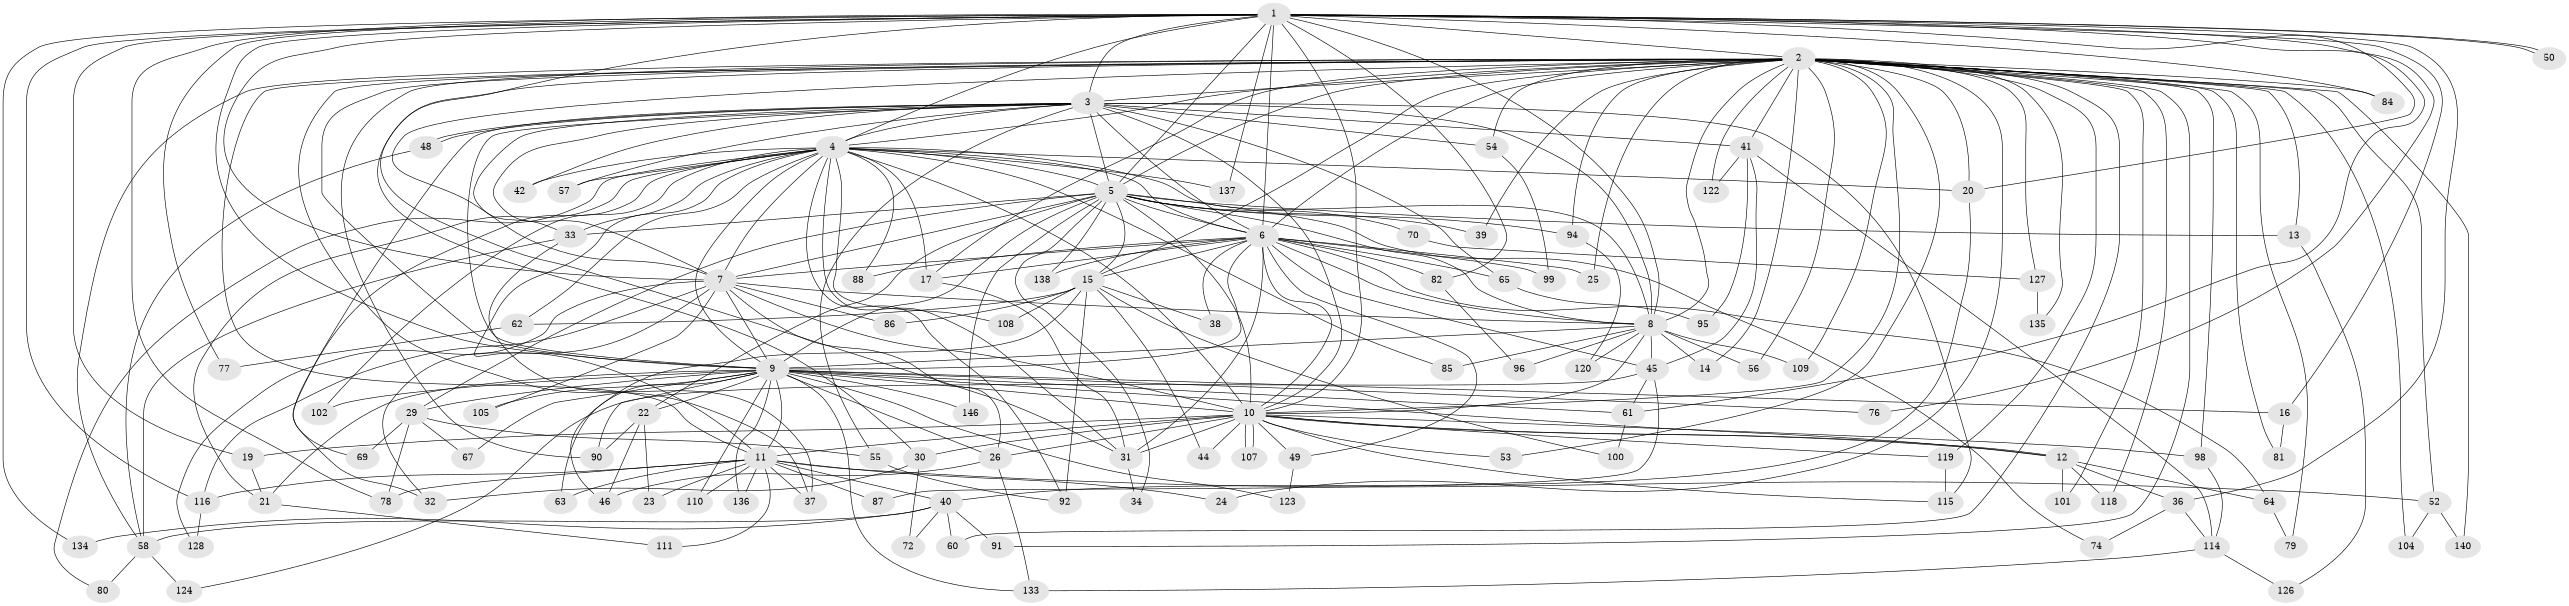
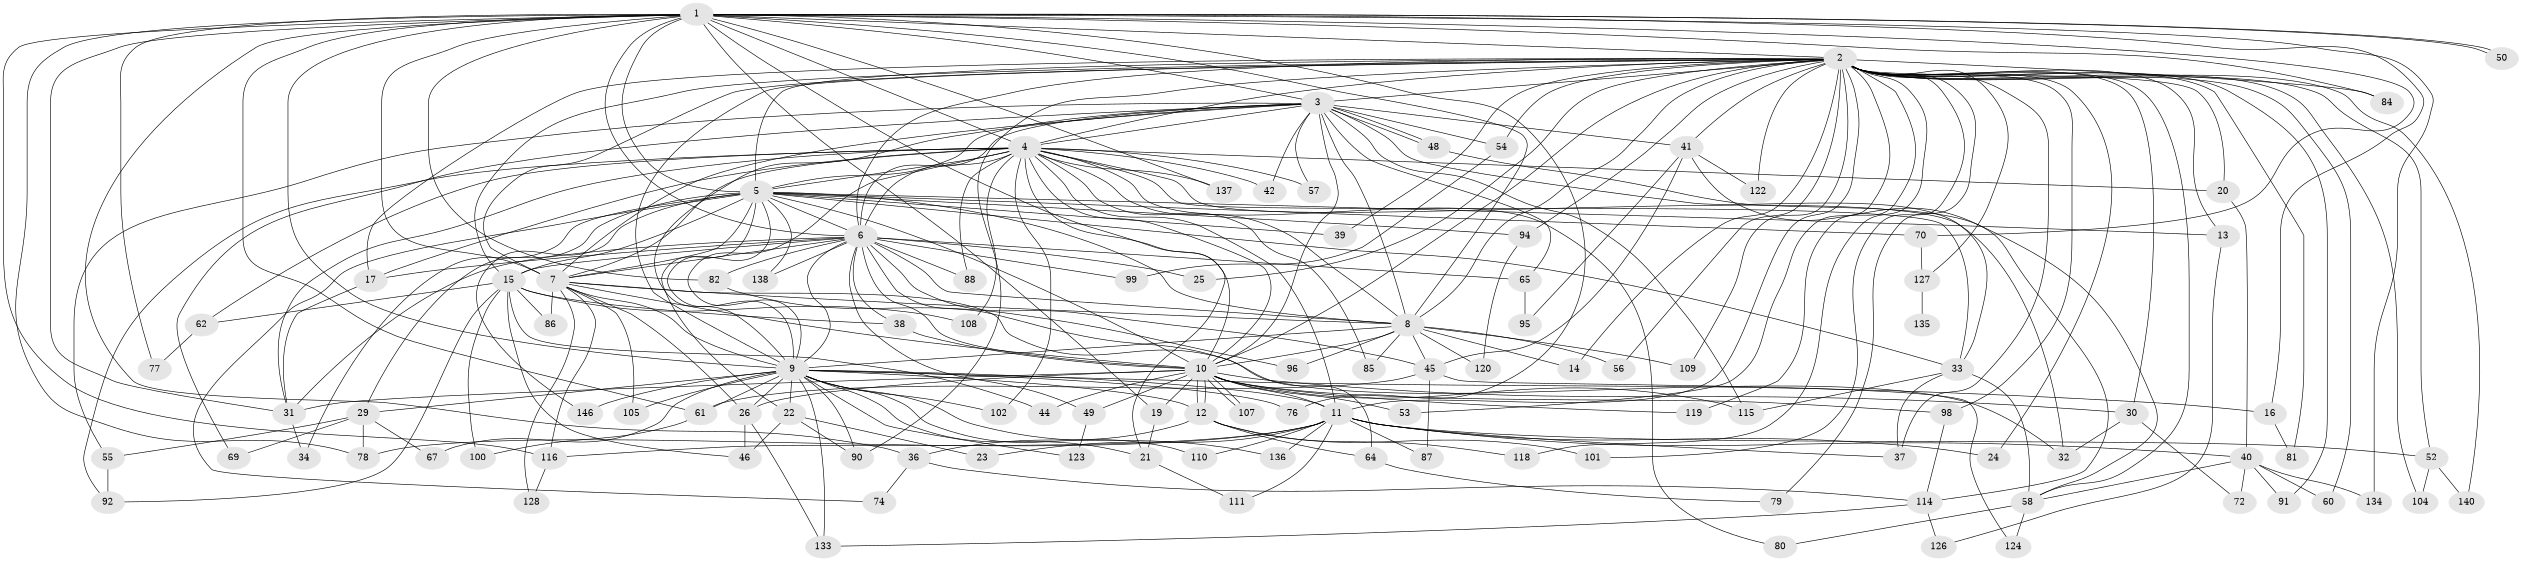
(2087, 46) -> (1832, 36)
(2034, 100) -> none
(1011, 392) -> (1048, 358)
(1946, 479) -> (1839, 394)
(561, 503) -> none
